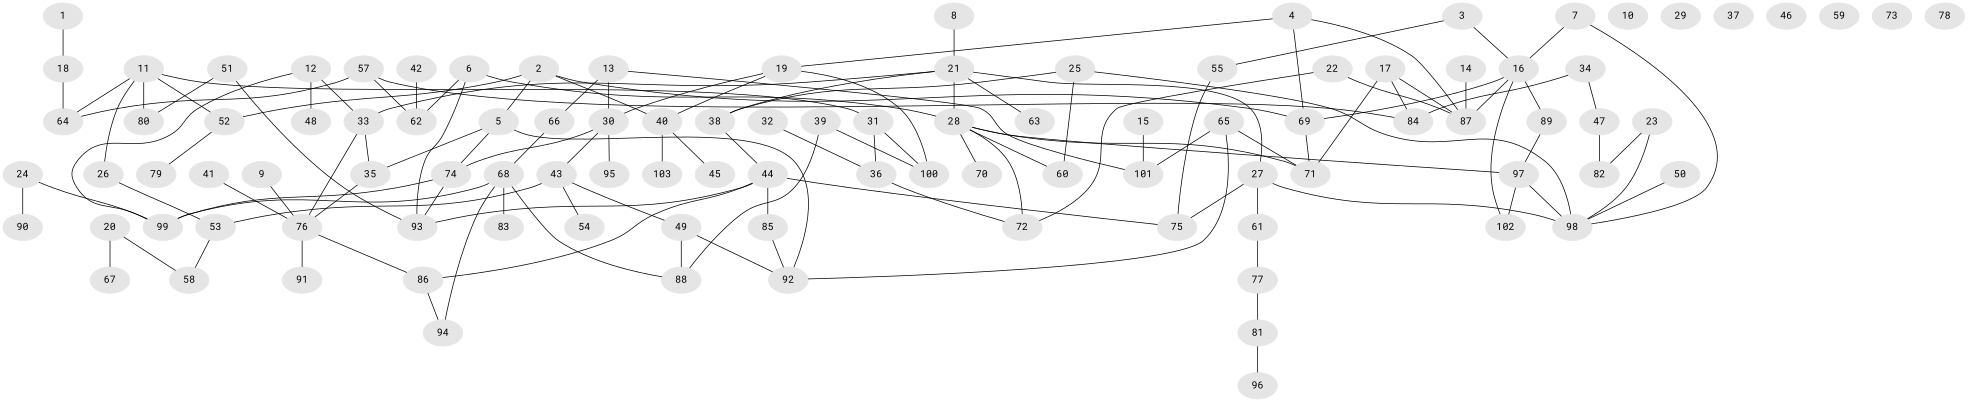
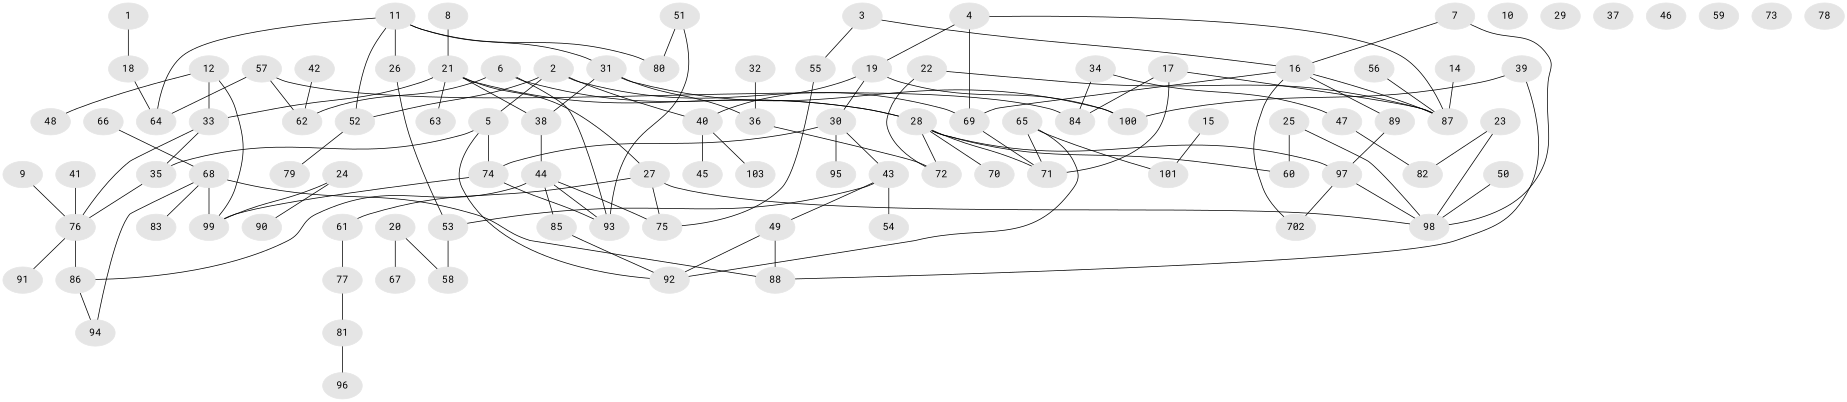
(609, 69) -> none
none -> (1374, 69)
(892, 88) -> (582, 89)
(1506, 227) -> (1296, 227)
